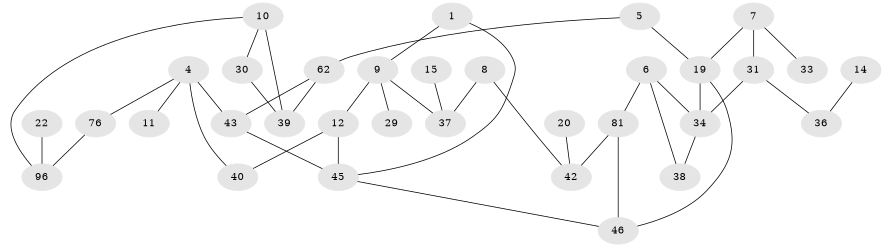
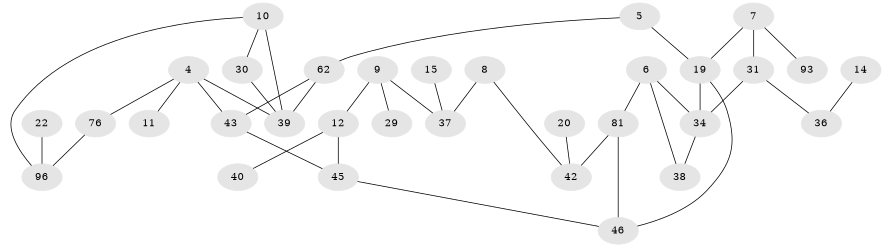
(452, 16) -> none
(807, 70) -> (807, 70)
(200, 128) -> (237, 97)
